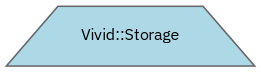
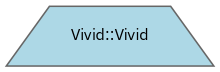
(130, 36) -> (110, 36)
